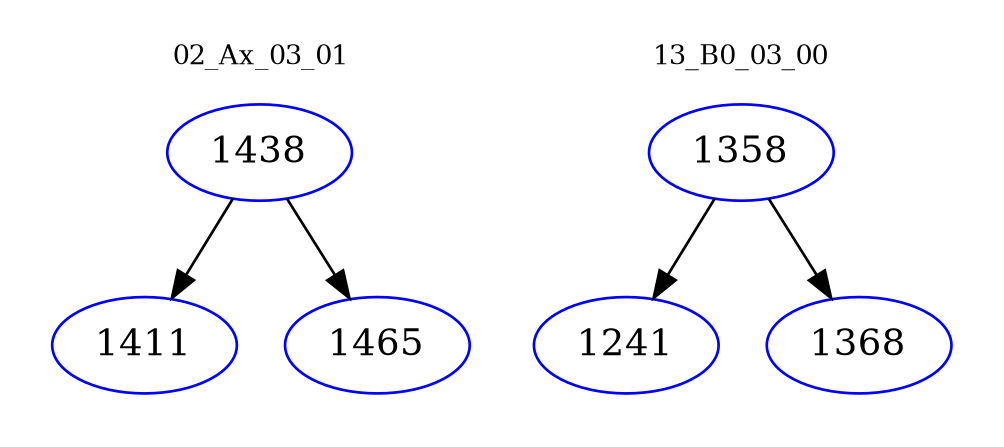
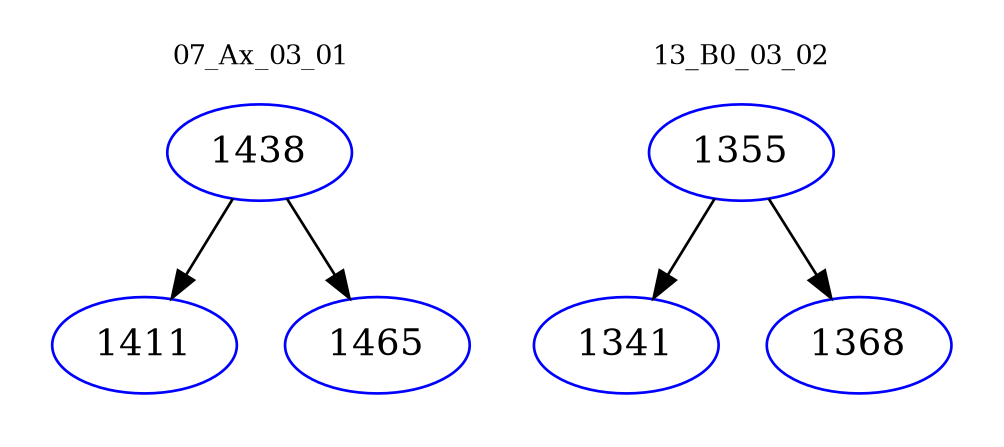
(261, 58) -> (261, 58)
(741, 58) -> (741, 58)
(741, 153) -> (741, 153)
(626, 345) -> (626, 345)
